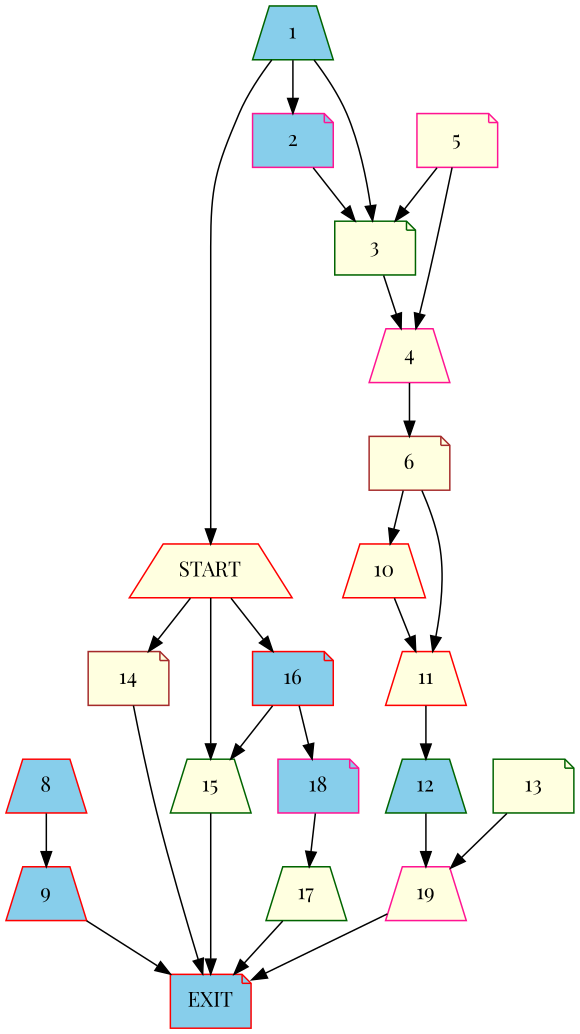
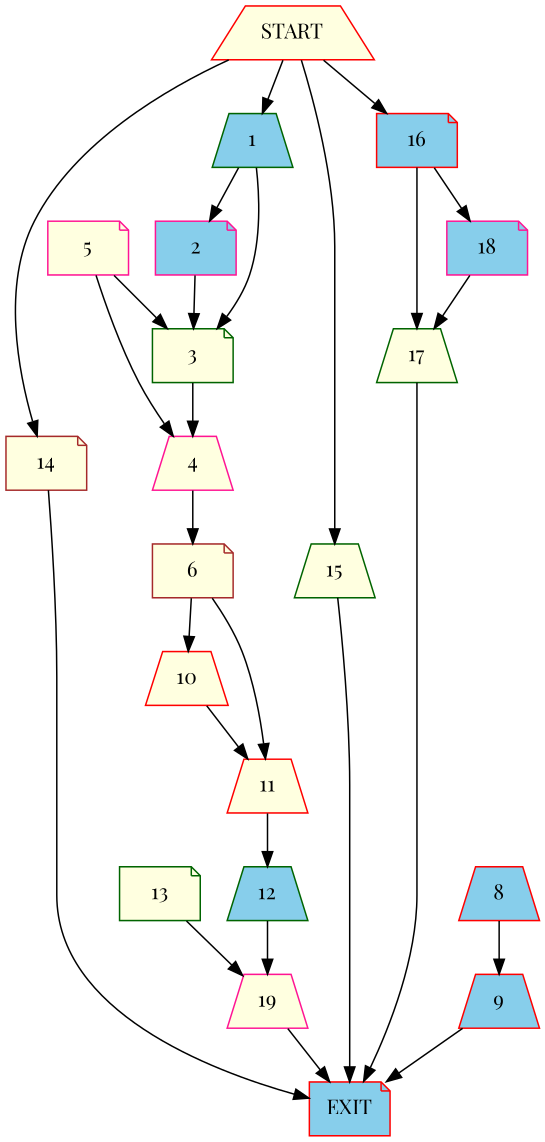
(211, 288) -> (275, 80)
(256, 726) -> (417, 240)
